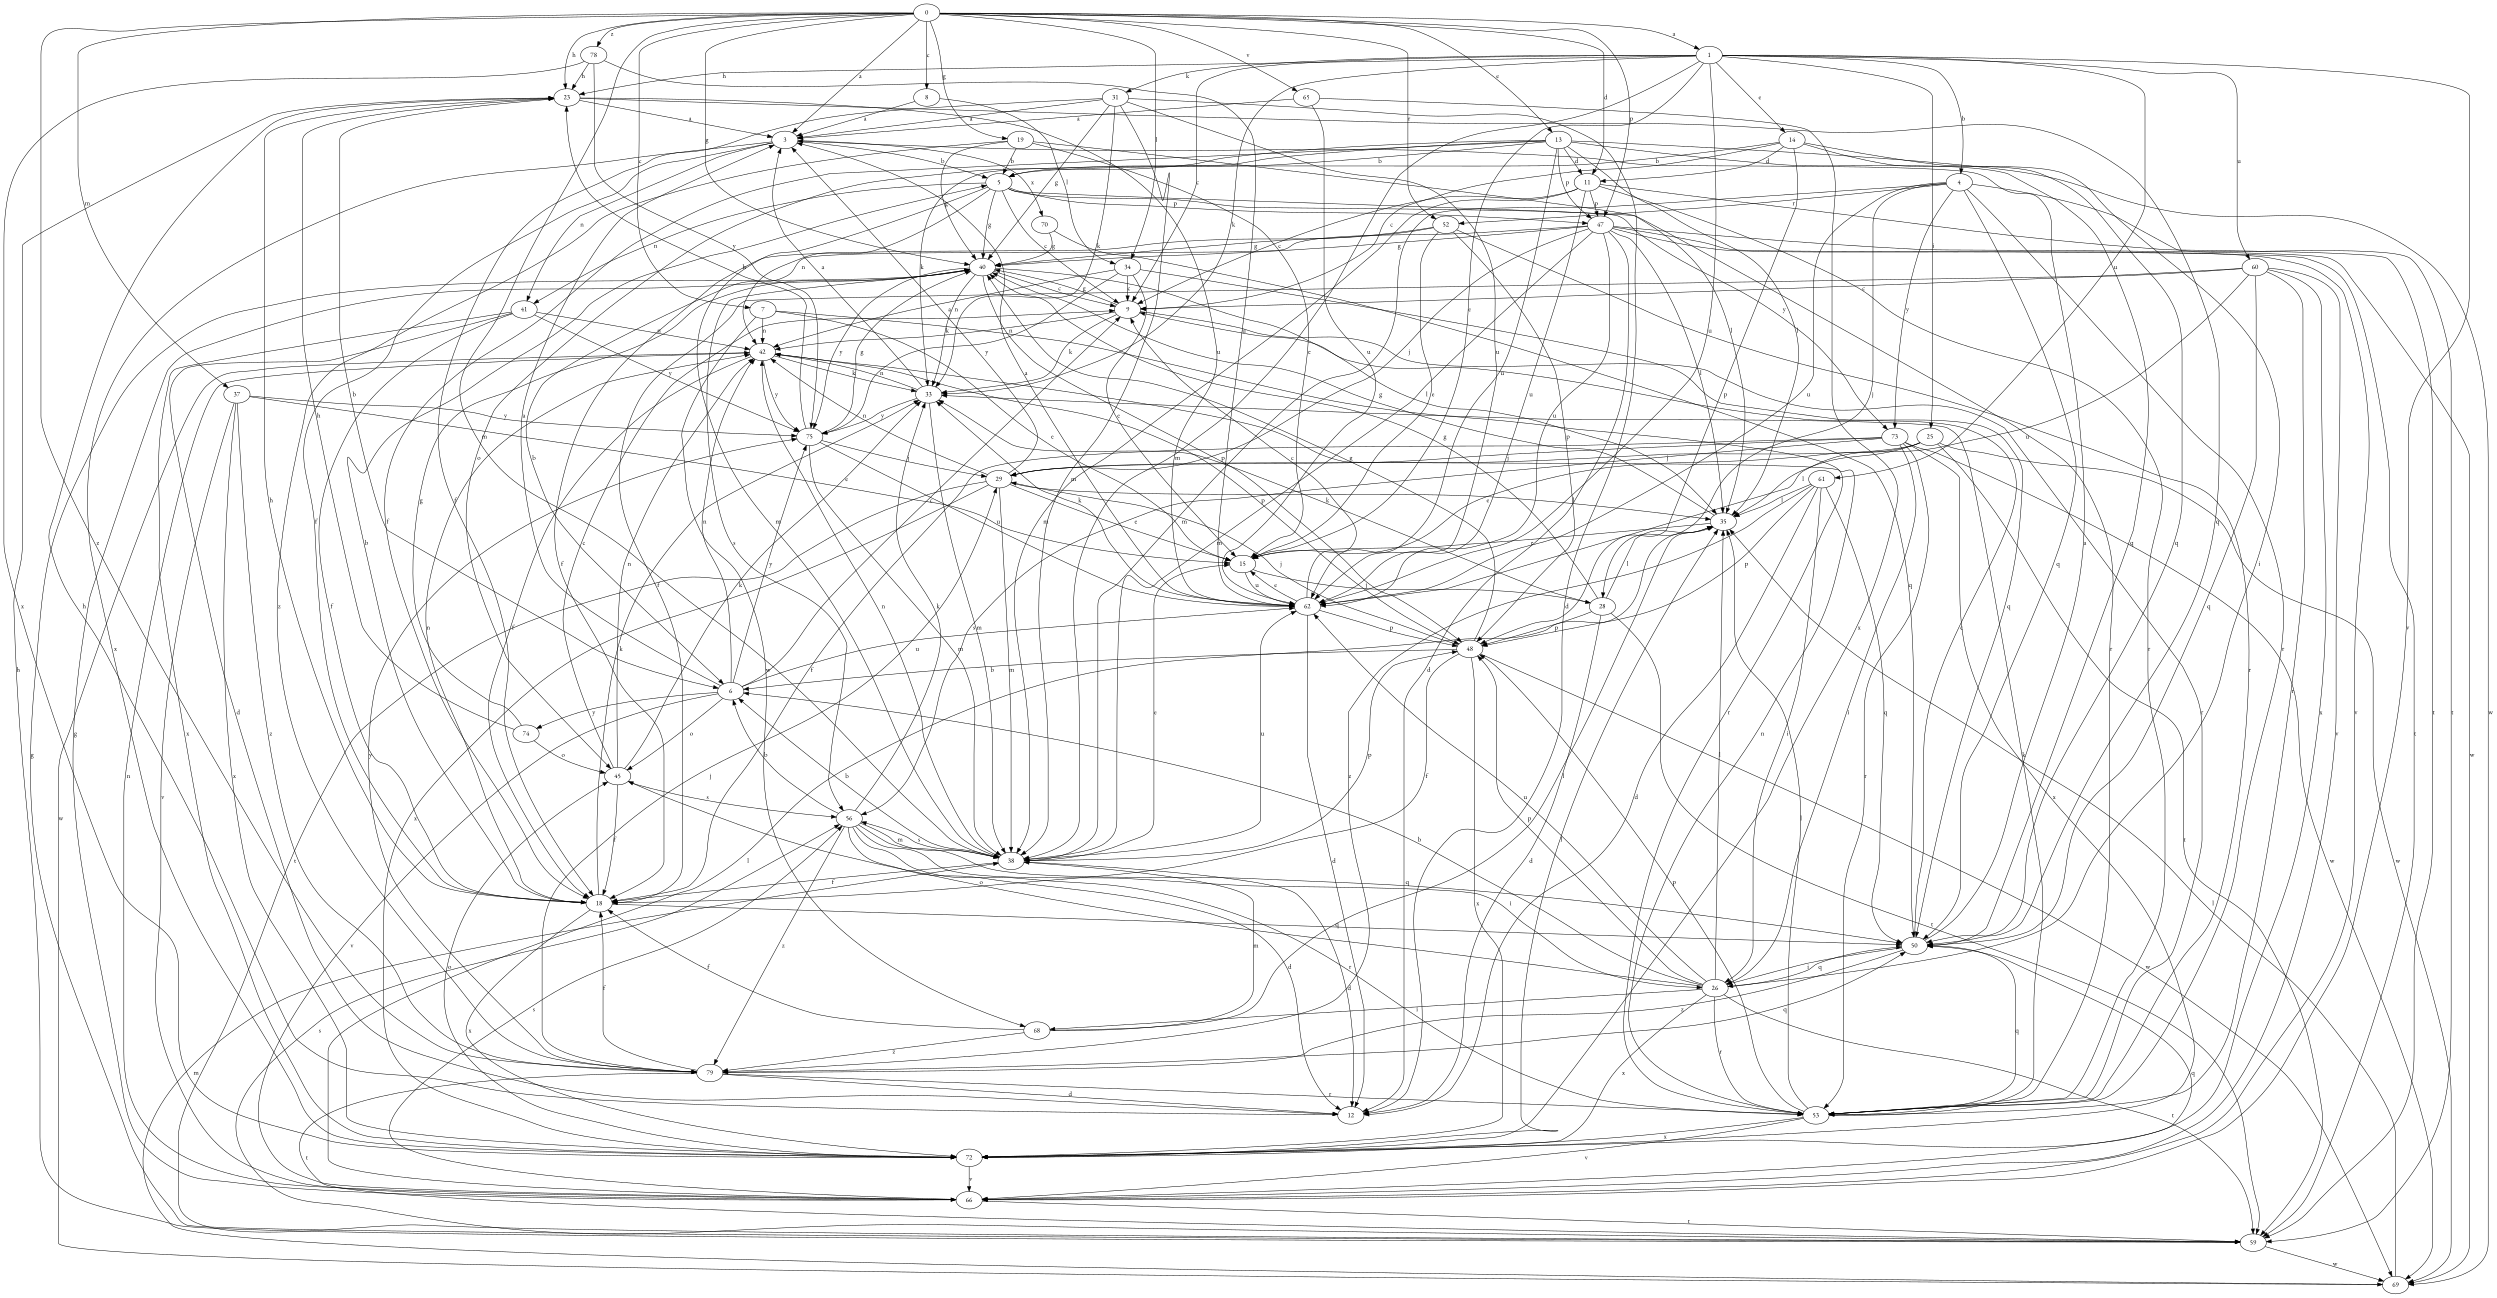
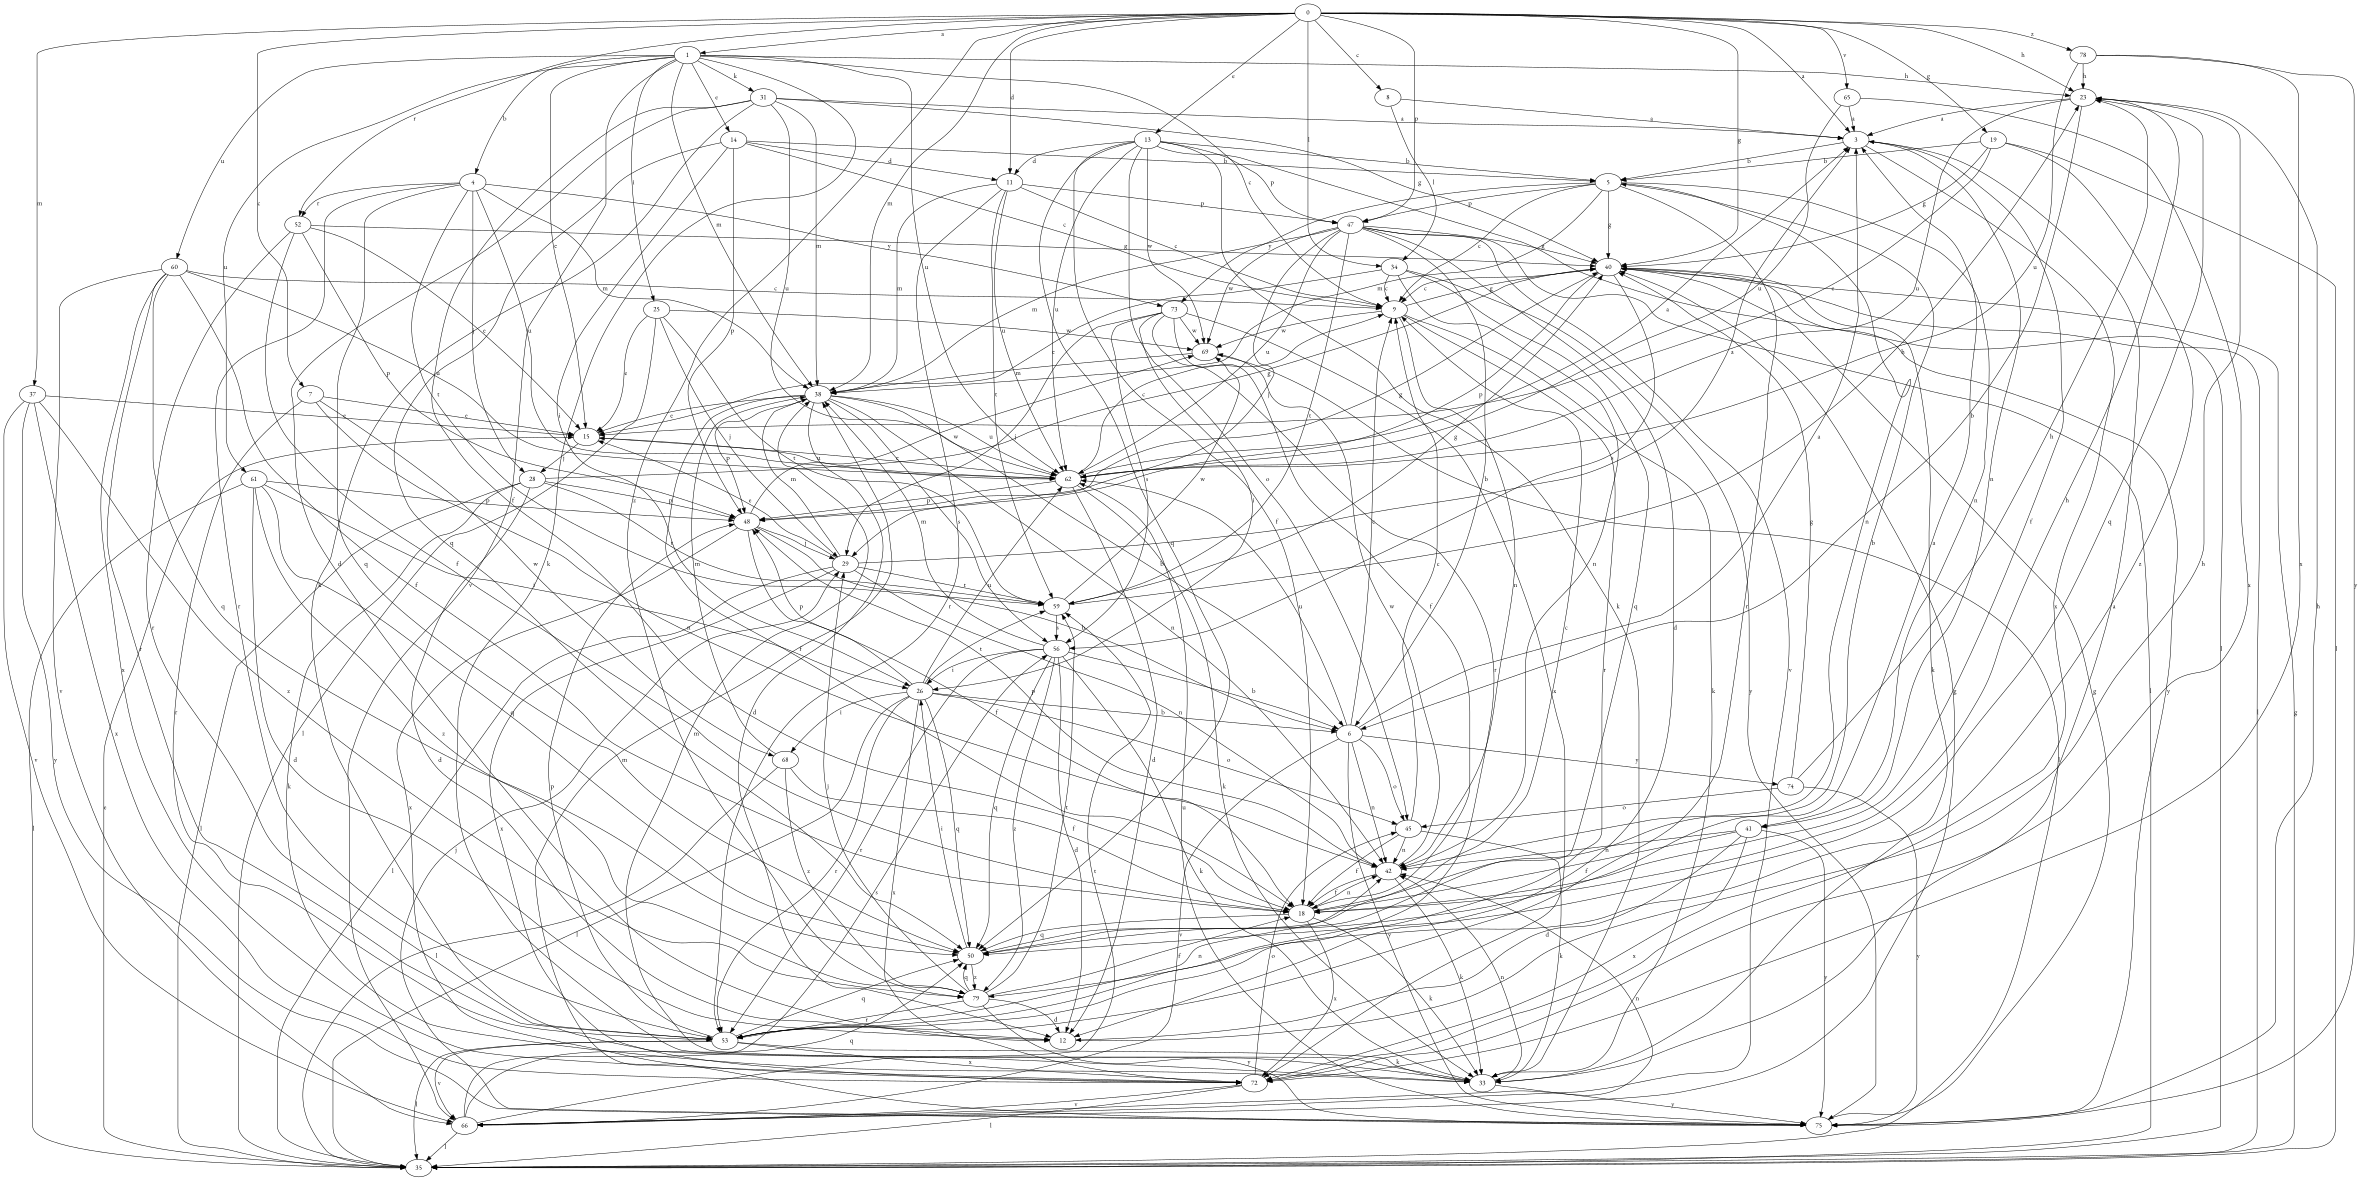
(1045, 225) -> none
none -> (1296, 324)
(773, 398) -> (1917, 949)
(729, 804) -> none
